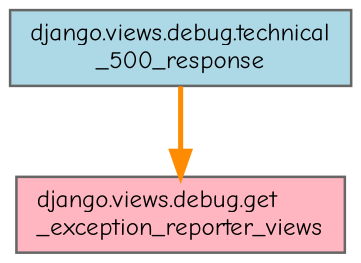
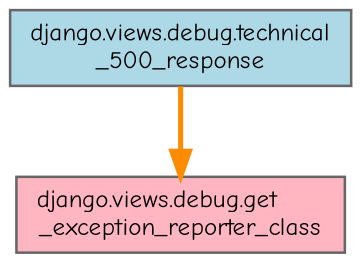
(181, 215) -> (181, 215)
